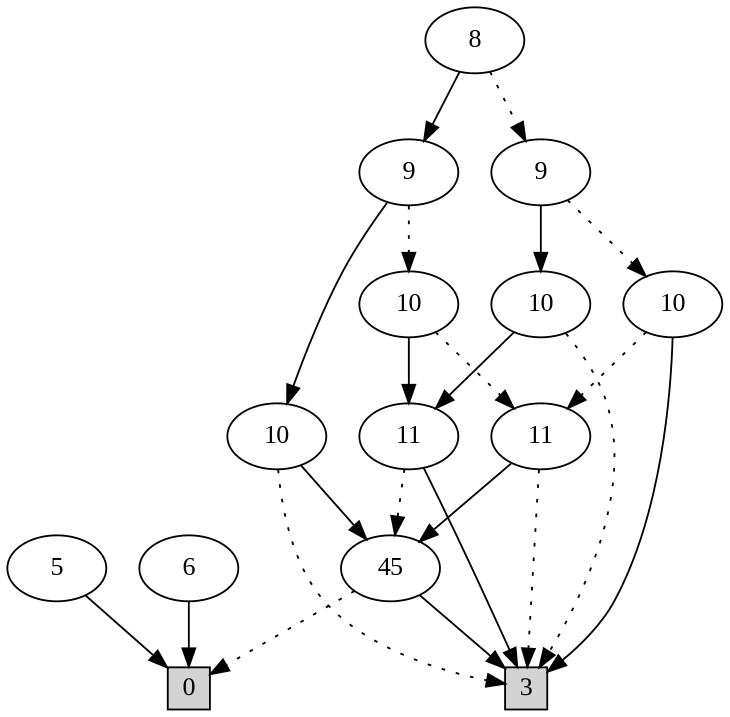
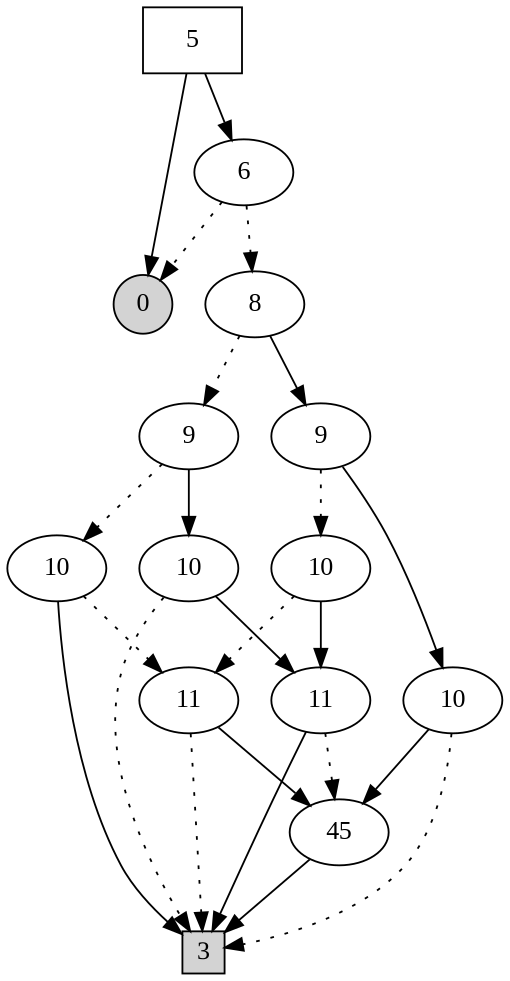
none -> (215, 98)
none -> (249, 229)
(57, 568) -> (192, 40)
(189, 625) -> (197, 234)
(291, 628) -> none
(189, 688) -> (143, 304)
